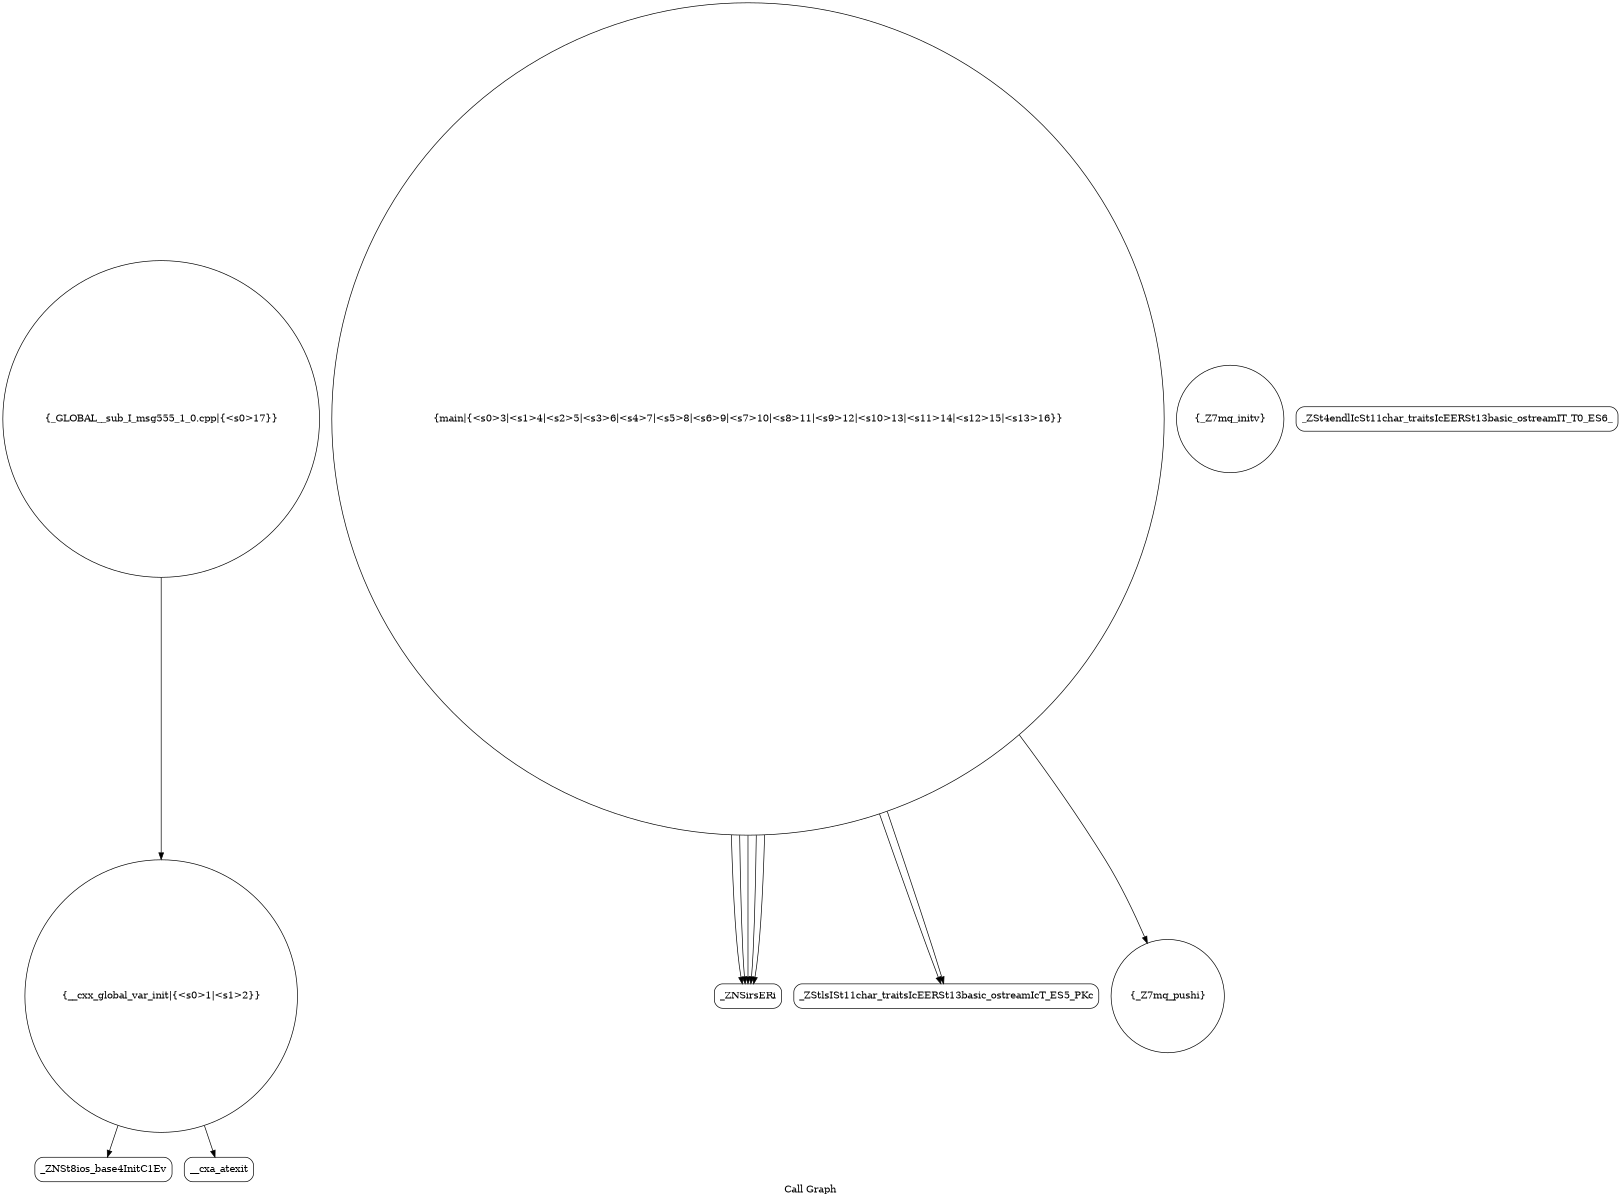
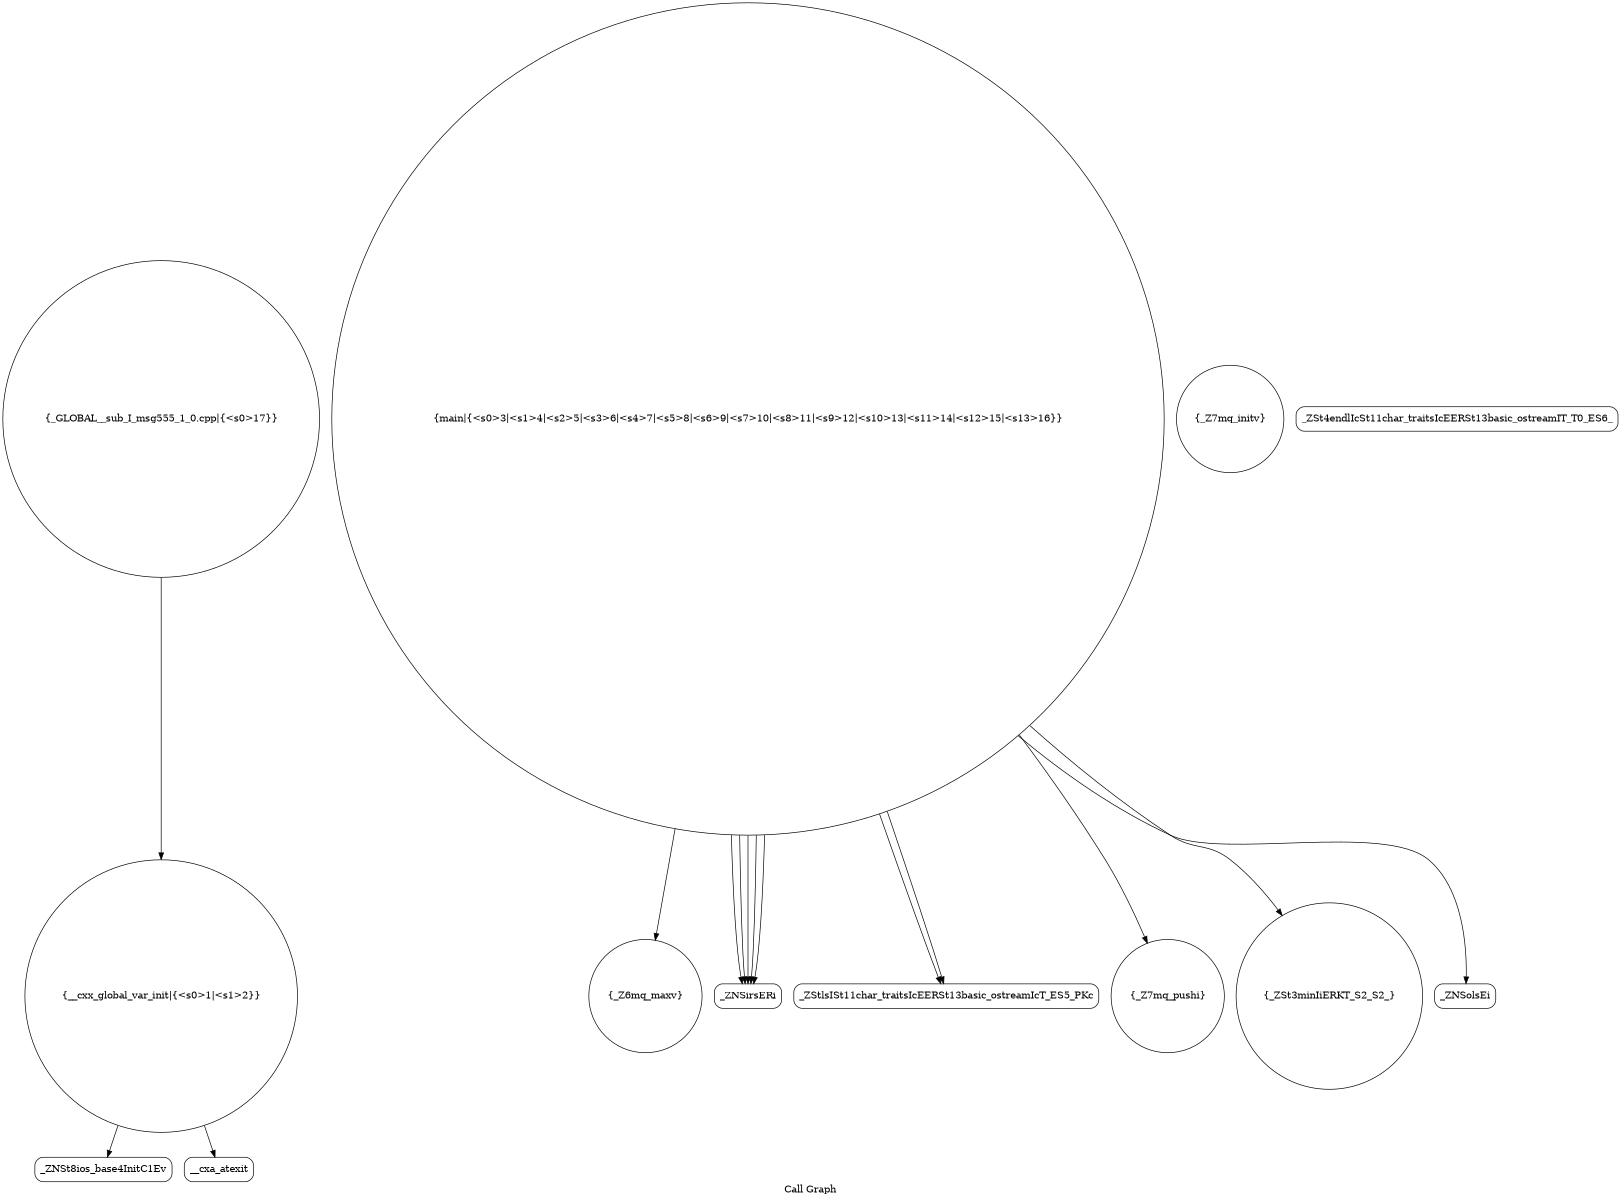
none -> (645, 996)
none -> (1329, 996)
none -> (1465, 996)
